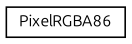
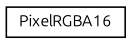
(66, 22) -> (66, 22)
